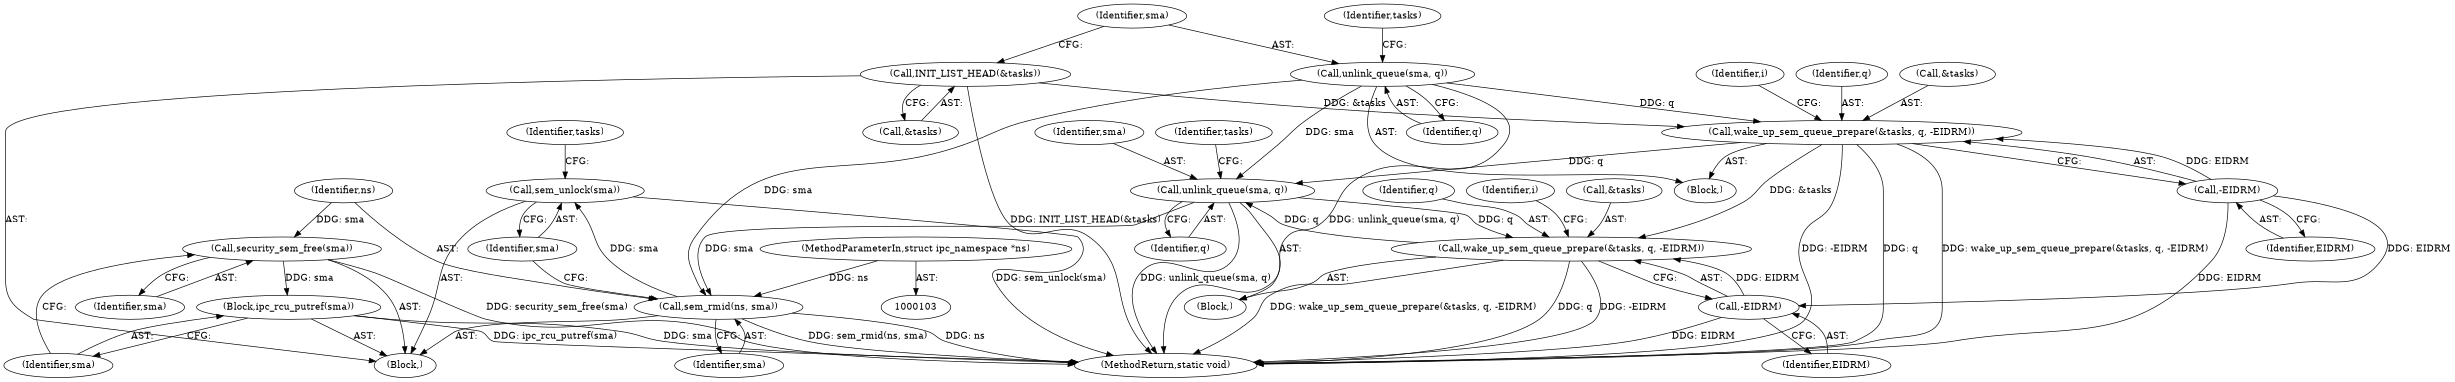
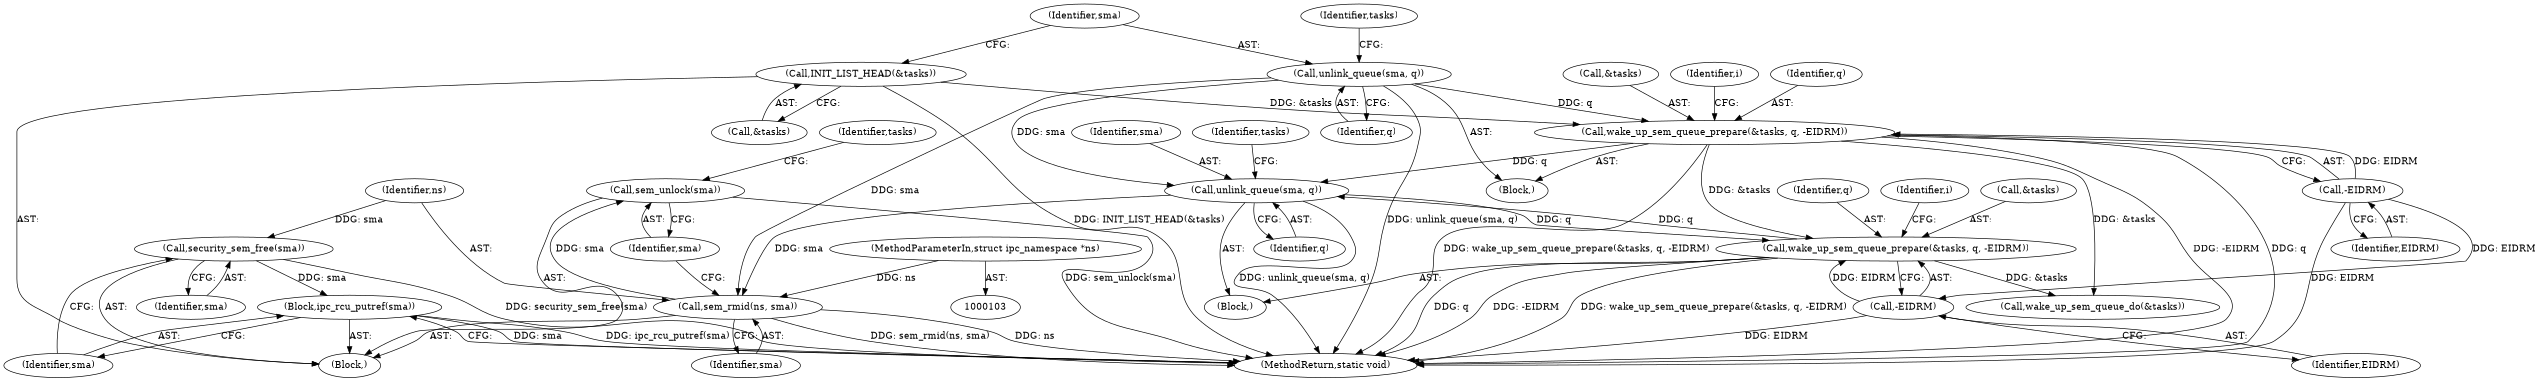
none -> (2093, 307)
none -> (824, 353)
